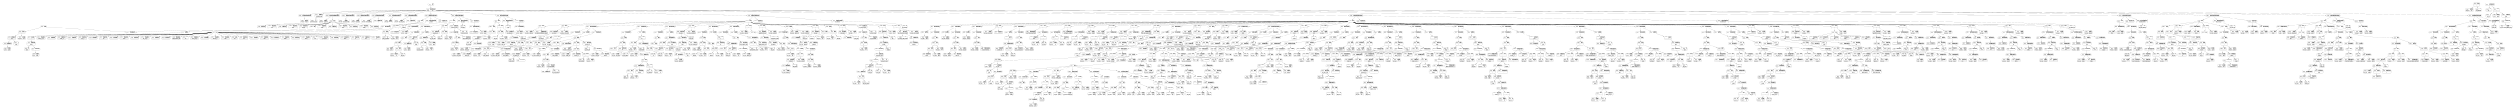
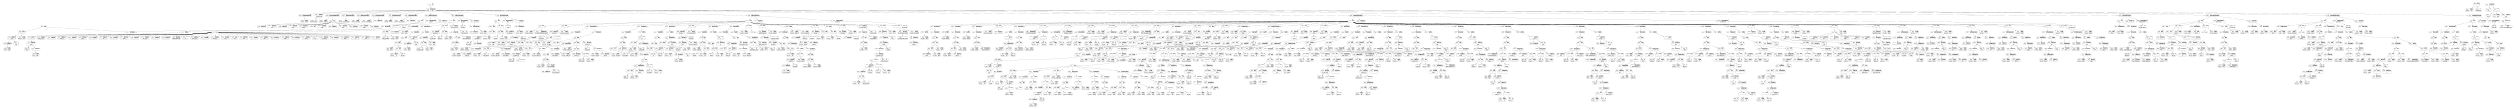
(586, 32) -> none
